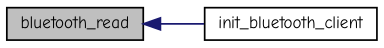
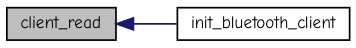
(75, 24) -> (61, 24)
